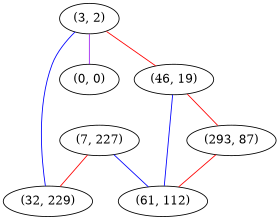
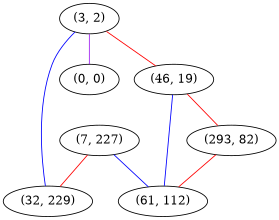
(231, 140) -> (231, 140)
